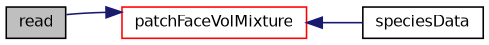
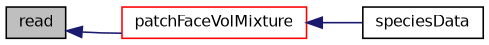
(86, 13) -> (102, 33)
